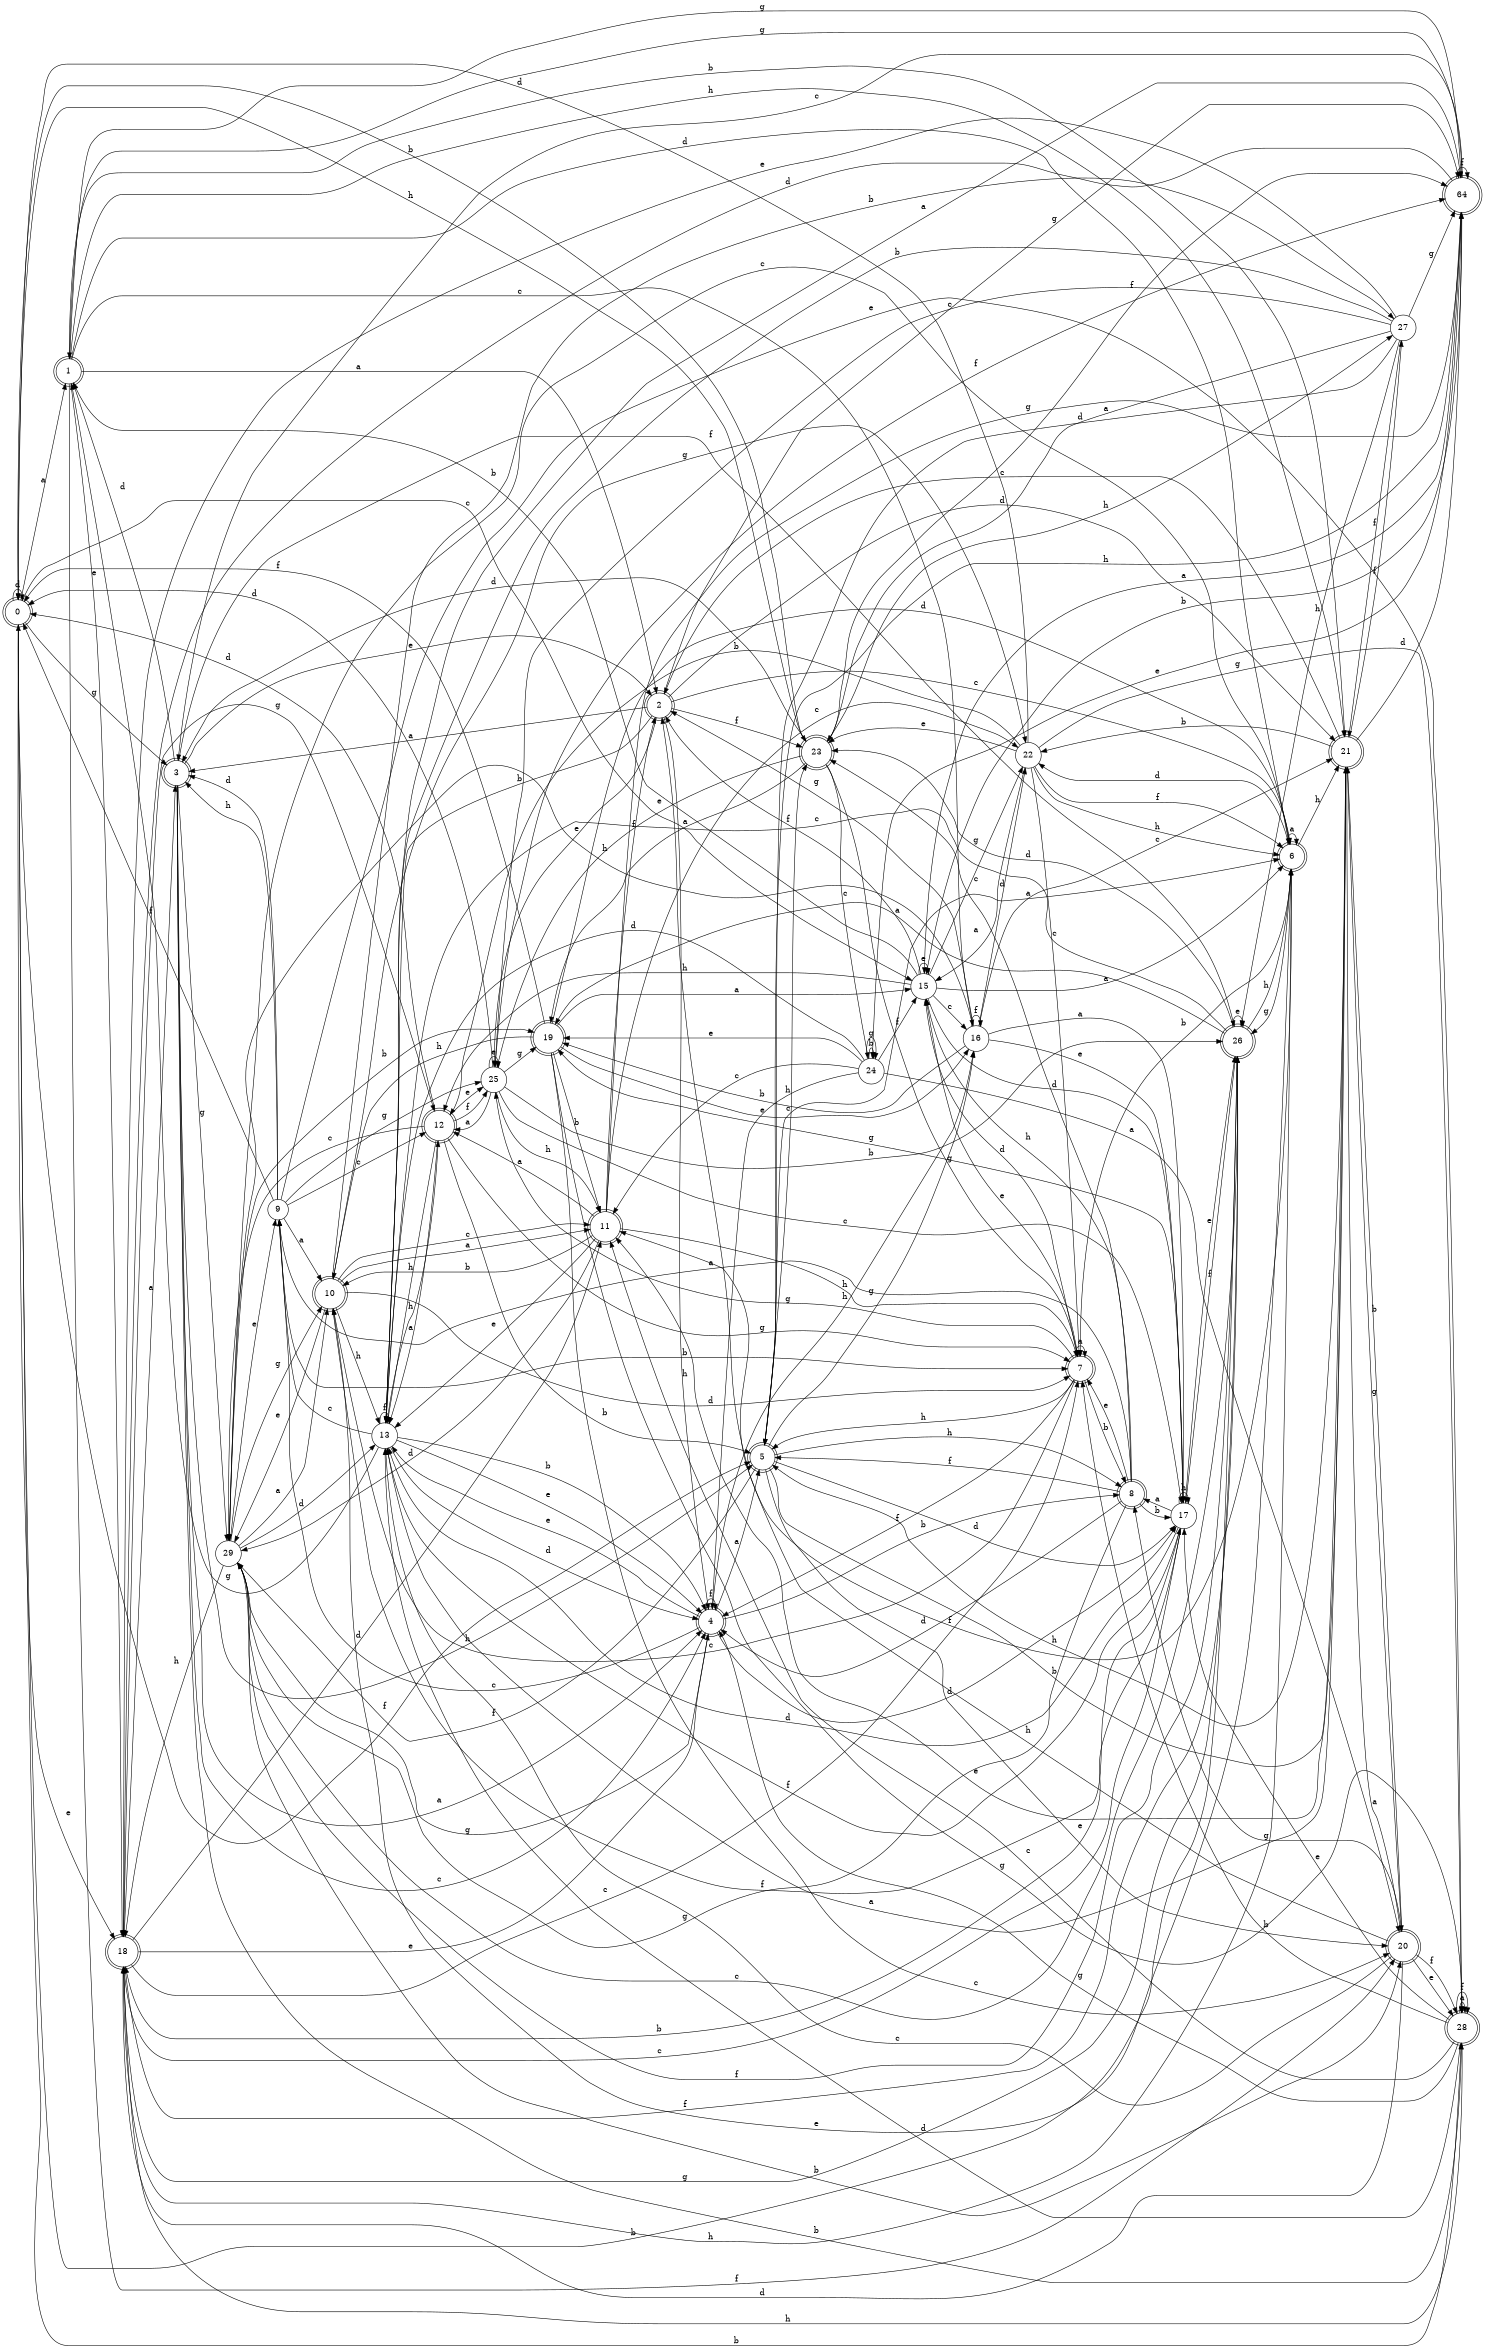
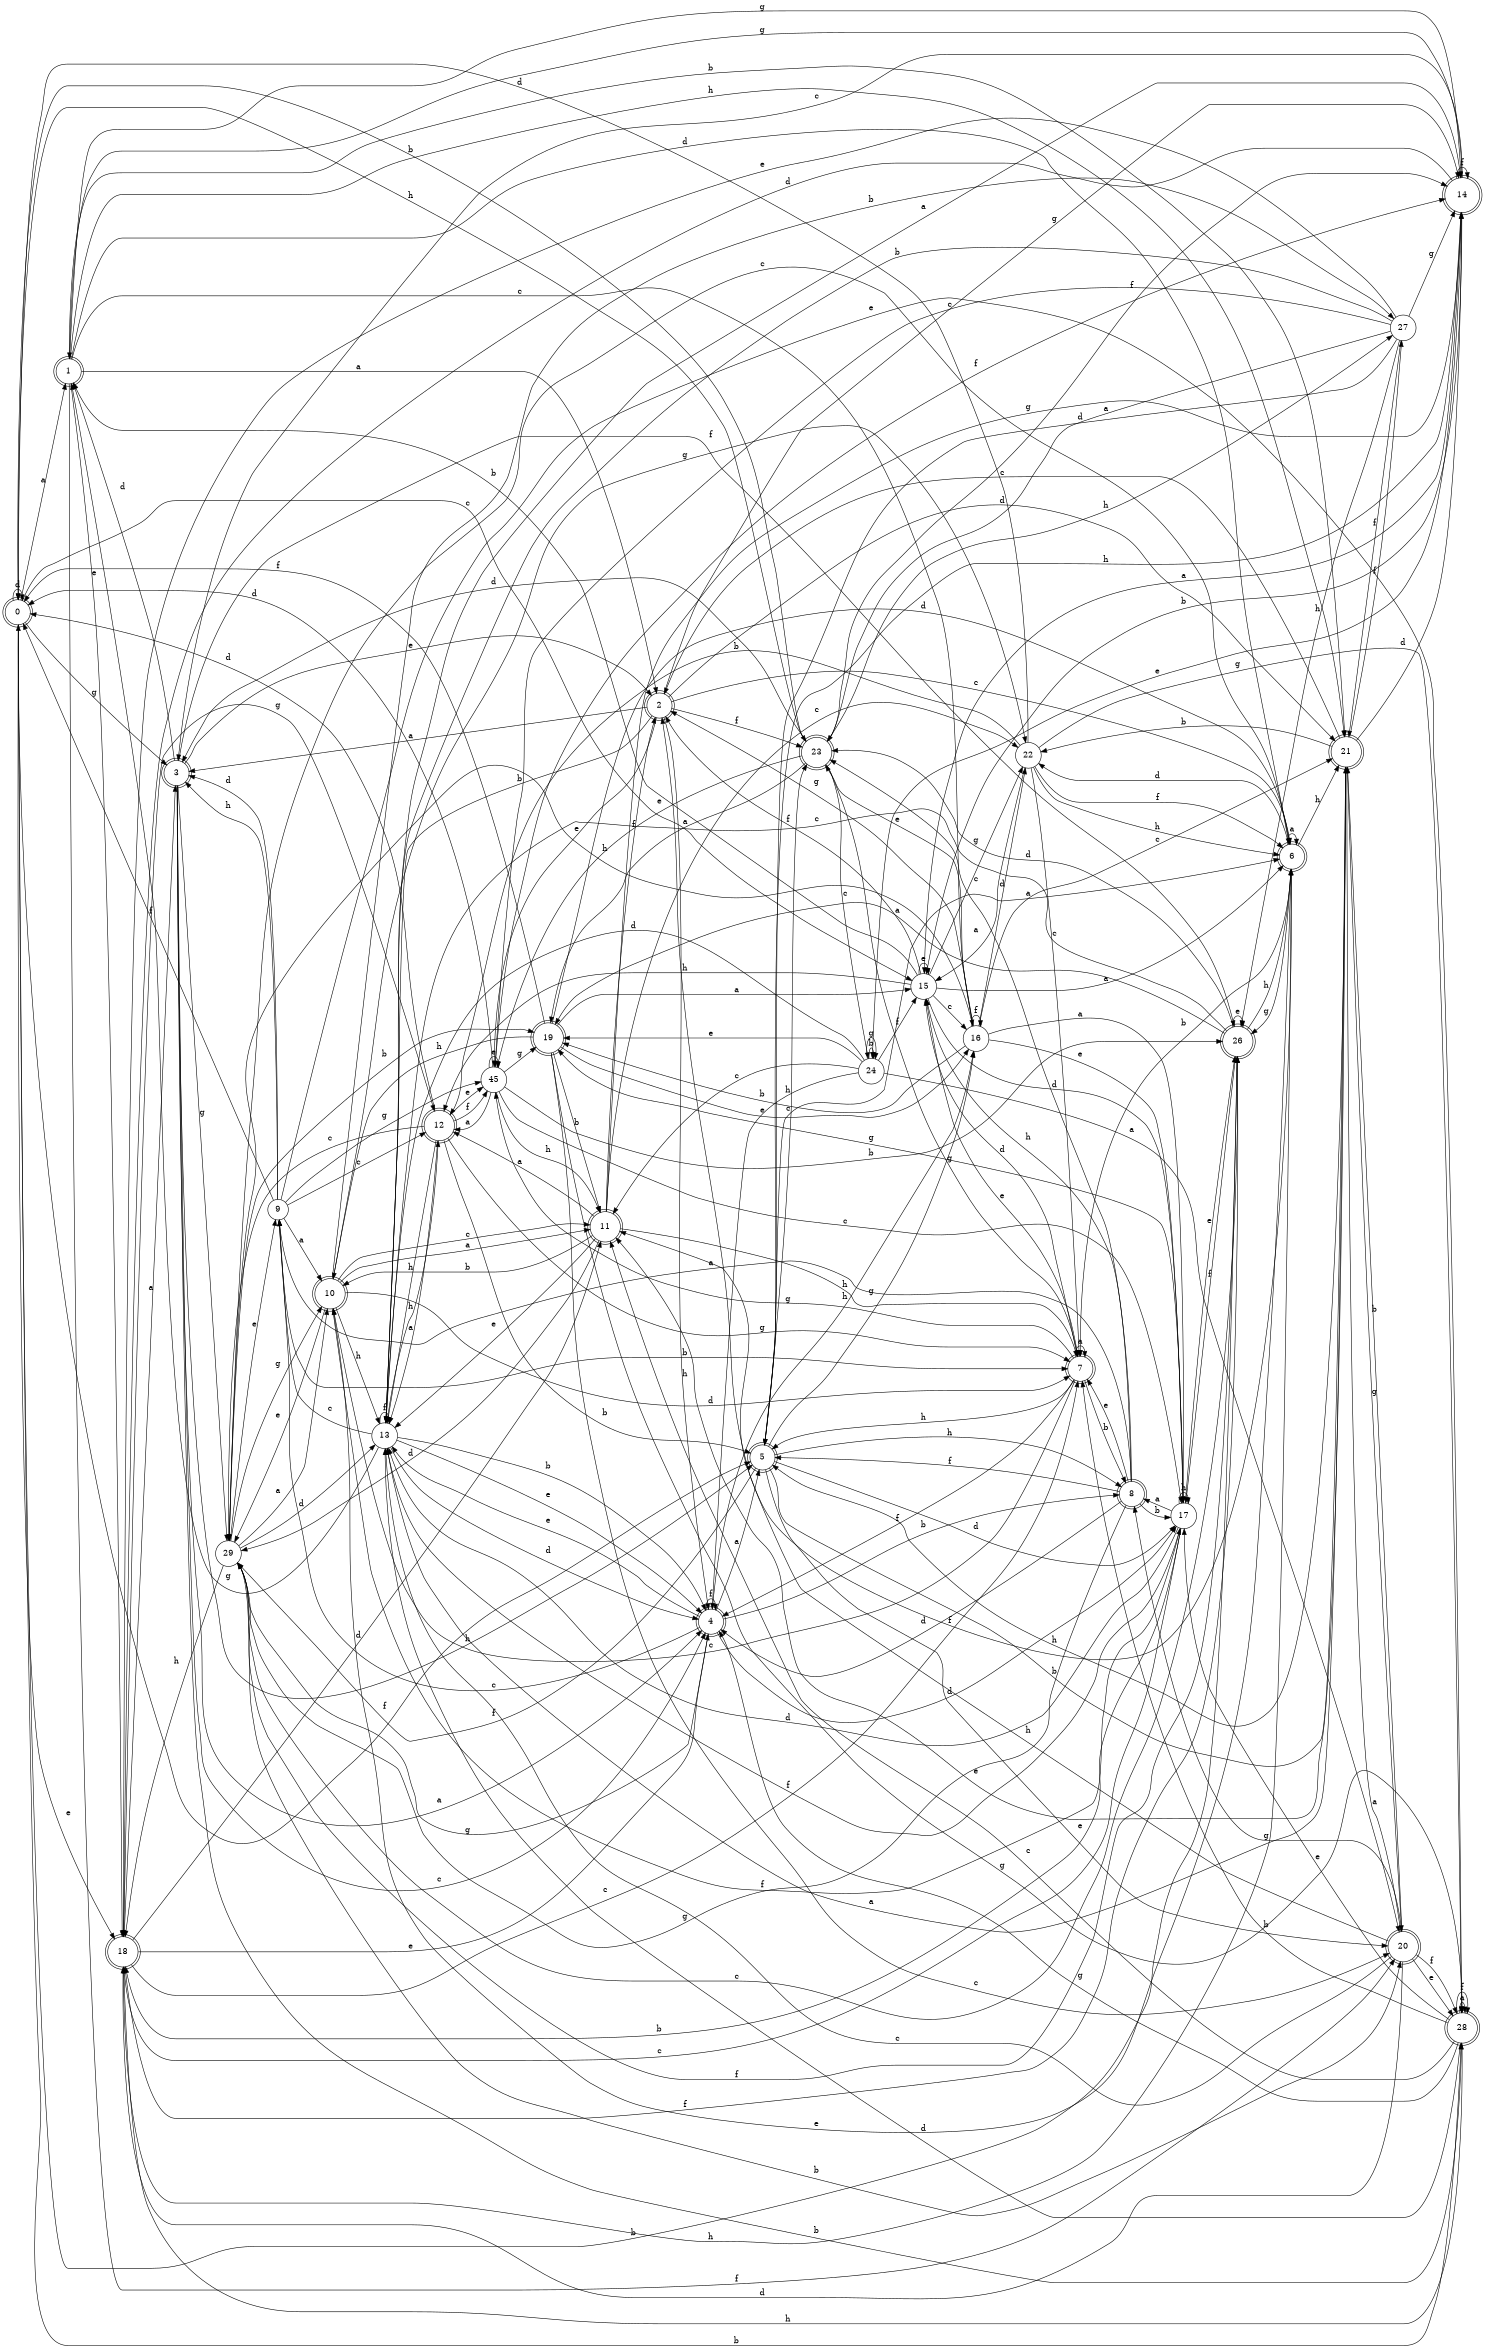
(1462, 195) -> (1462, 195)
(925, 730) -> (945, 853)
(494, 1080) -> (494, 1080)
(1025, 2085) -> none
